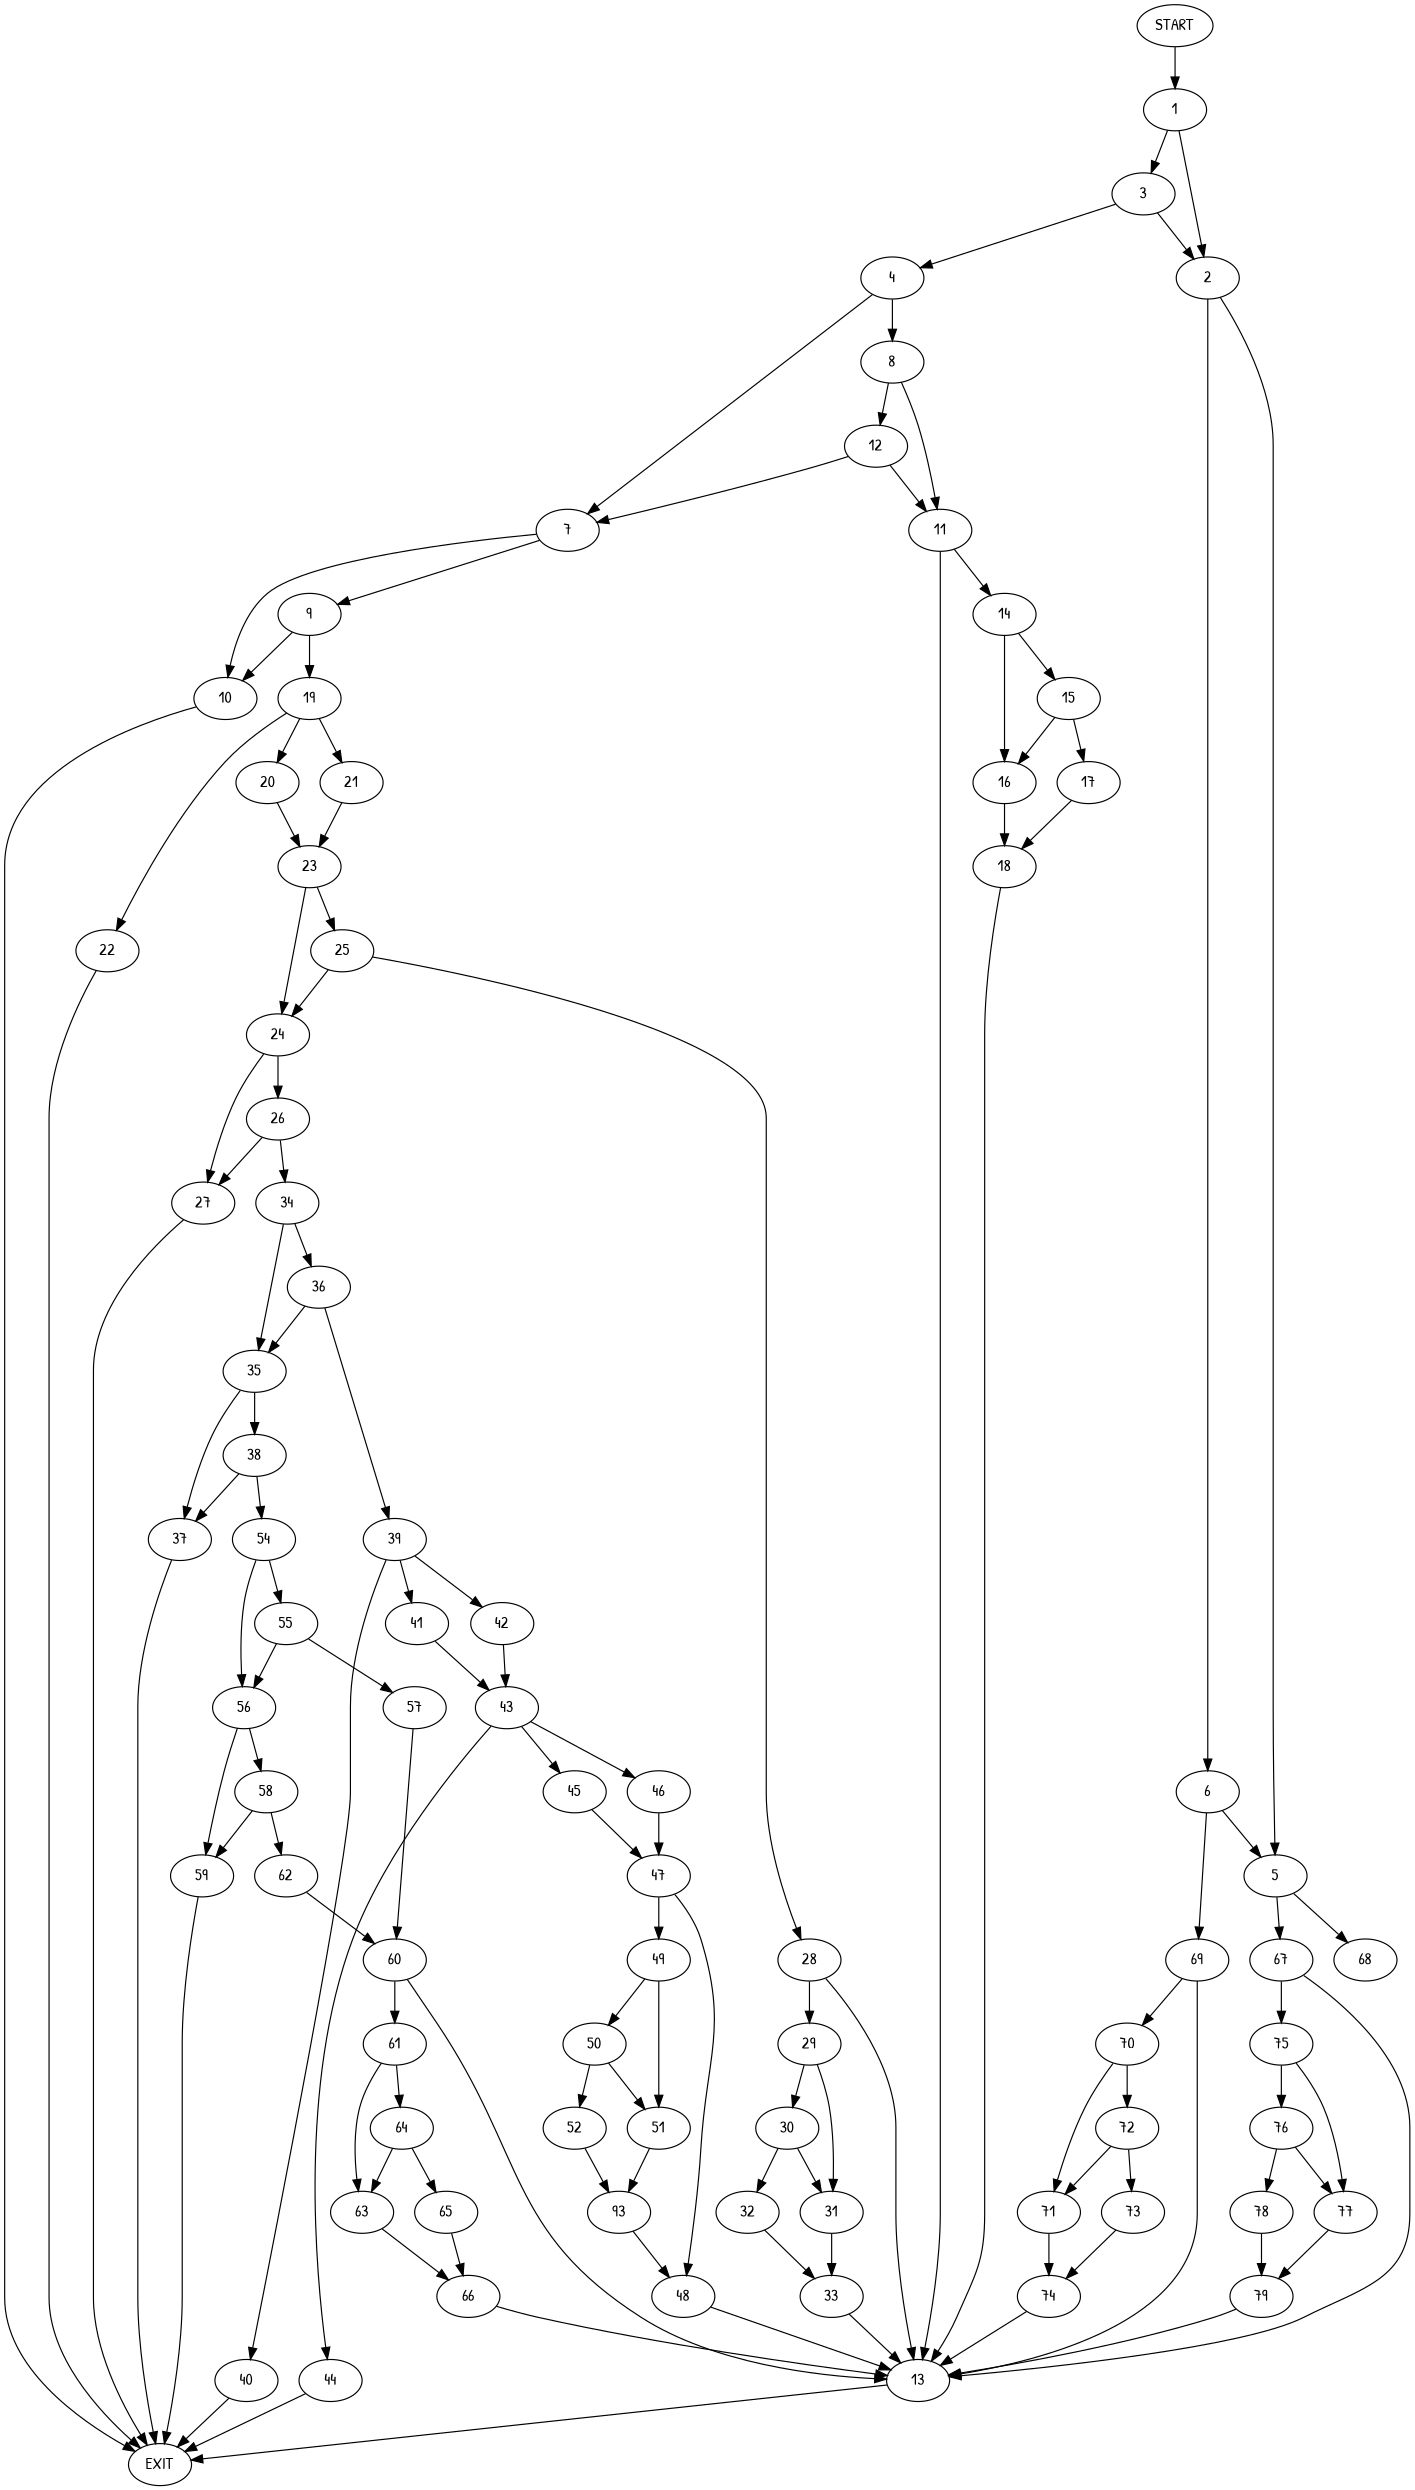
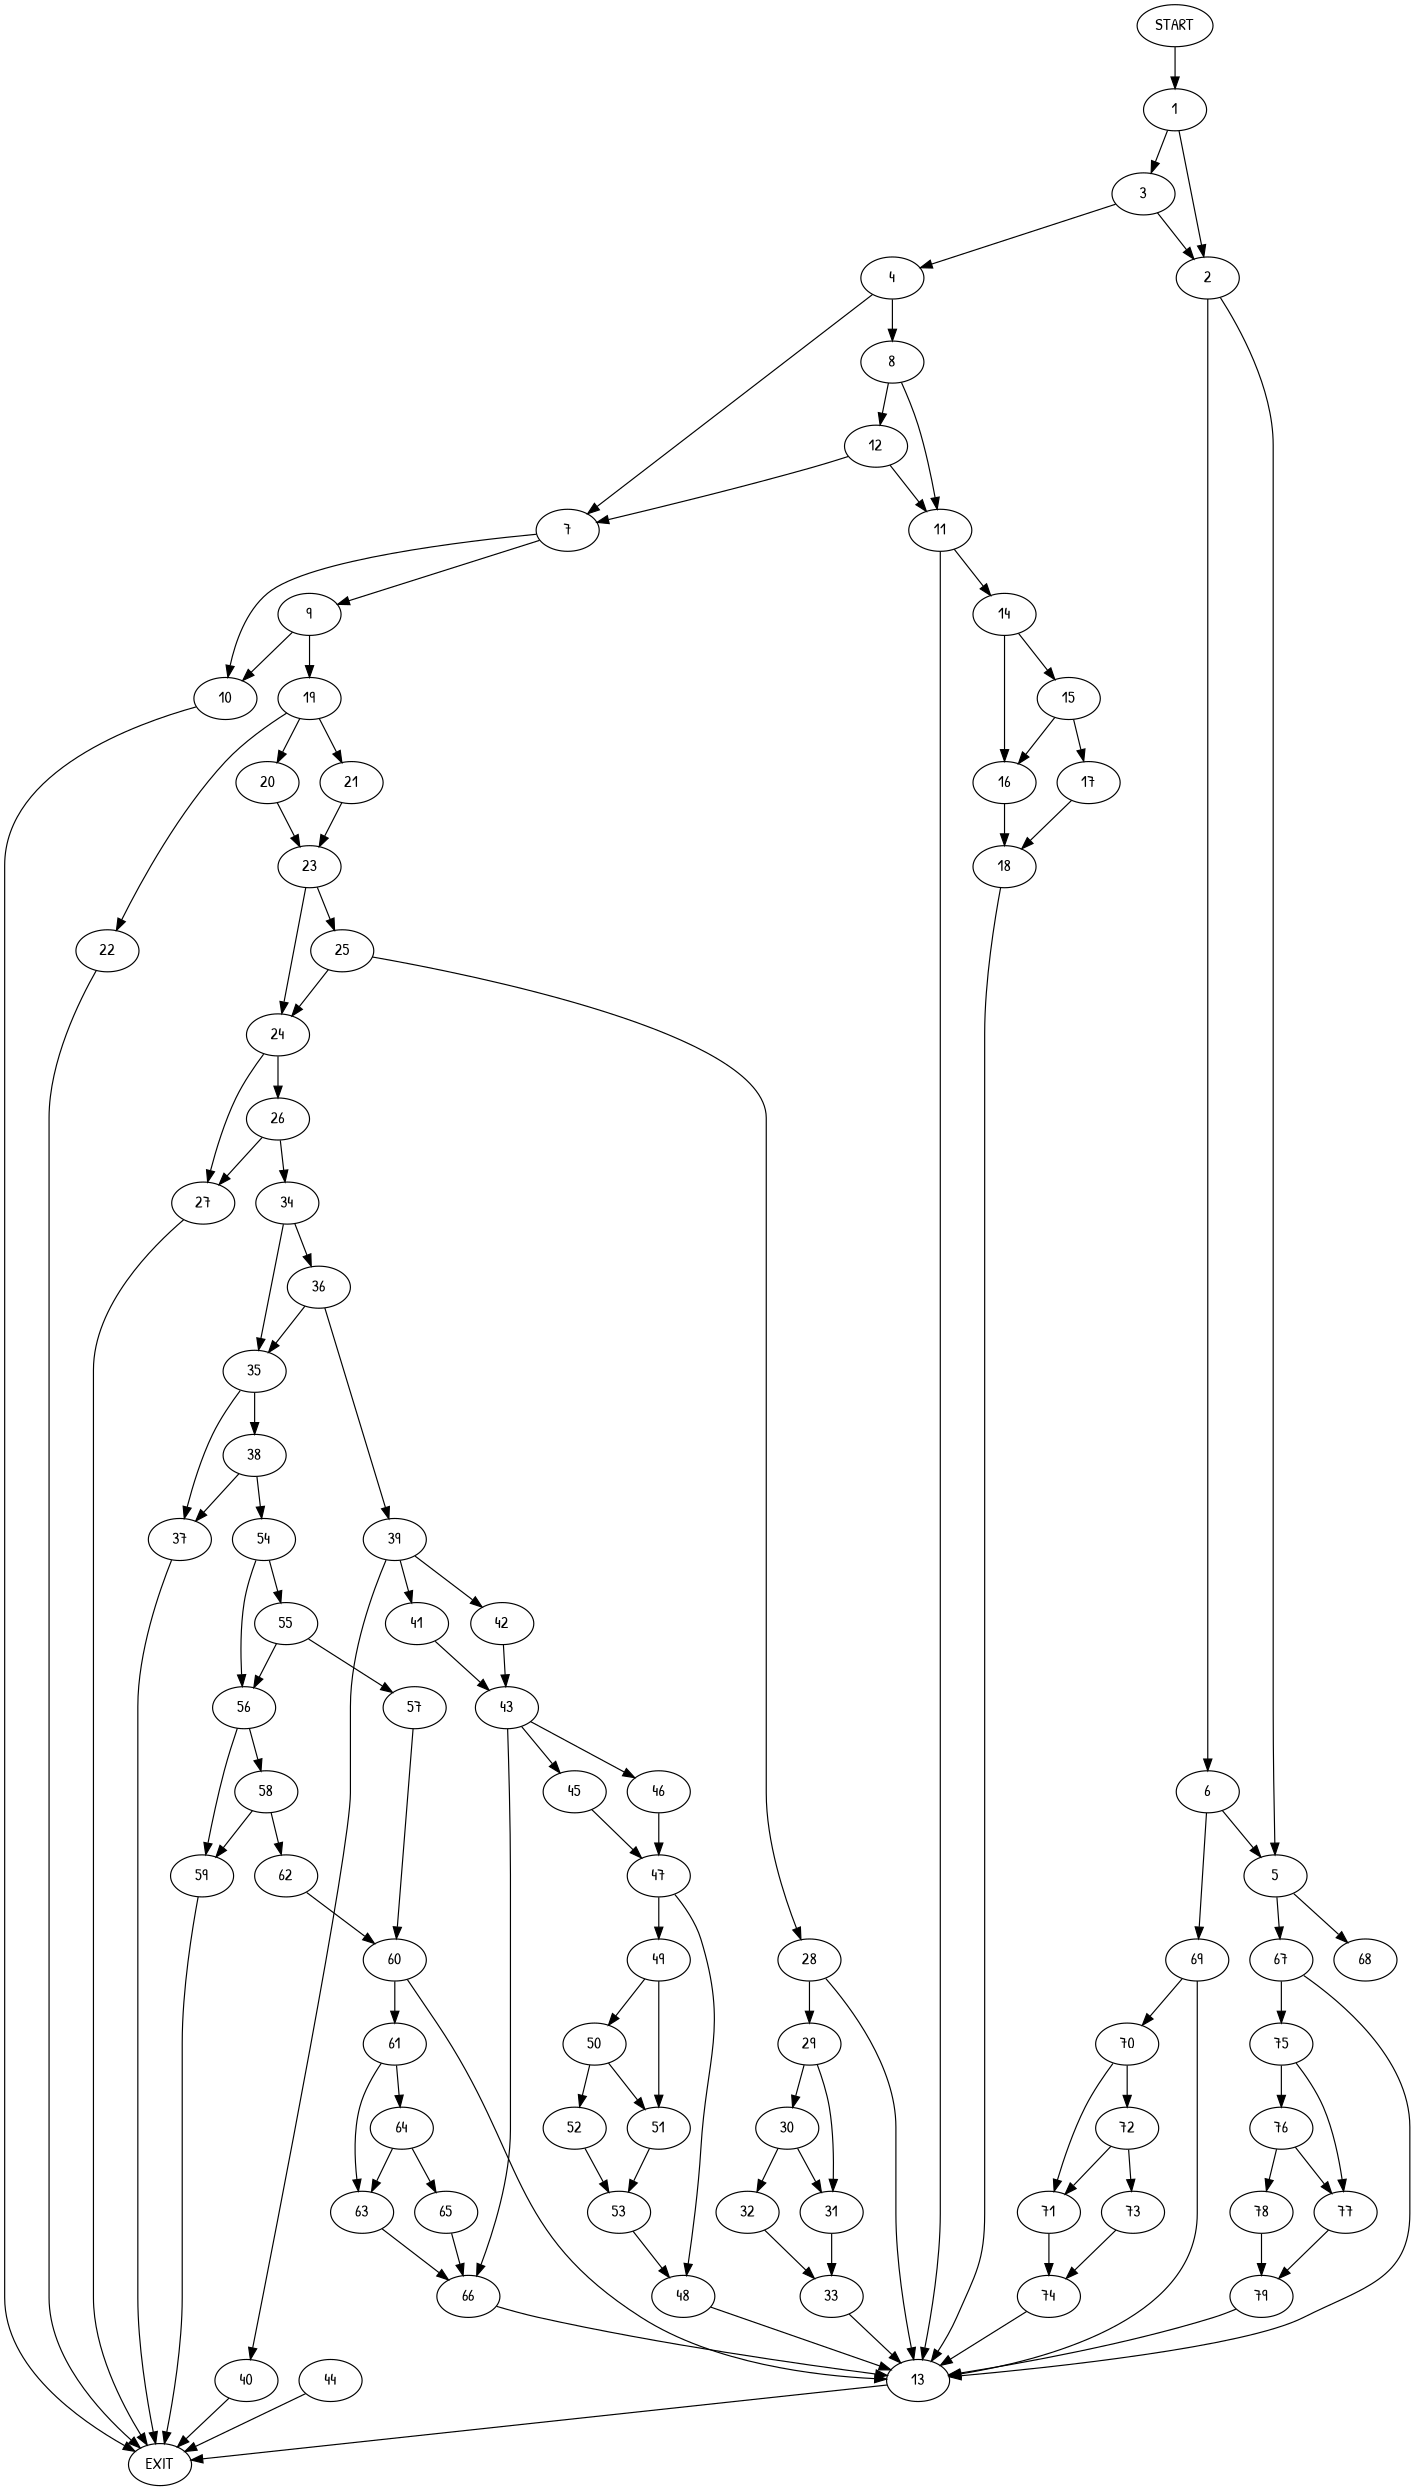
(332, 2015) -> (510, 1999)
(619, 2212) -> (619, 2212)
